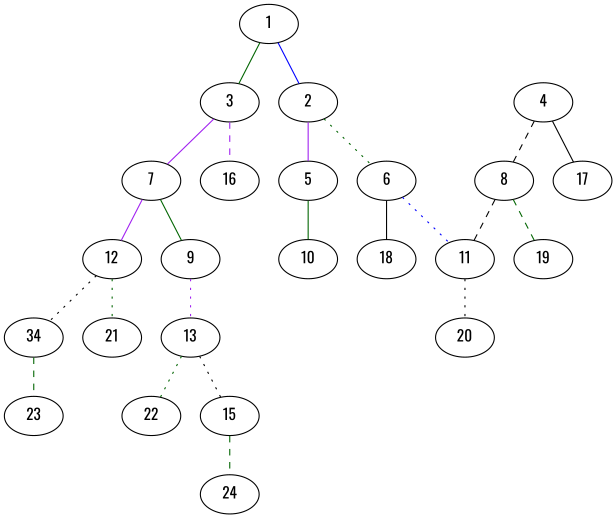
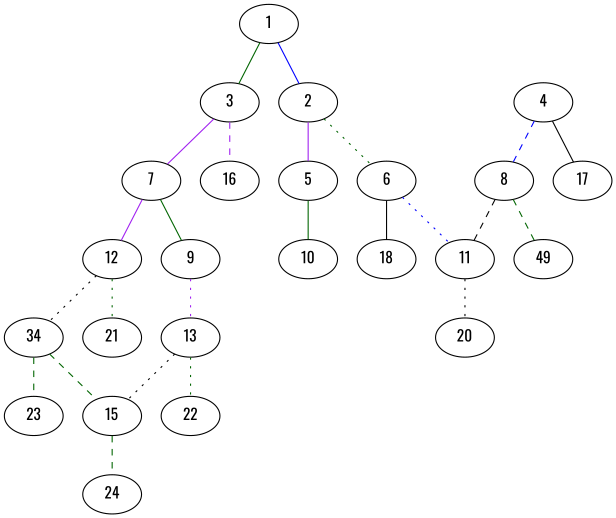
(524, 142) -> (524, 142)
(543, 259) -> (543, 259)
none -> (73, 377)
